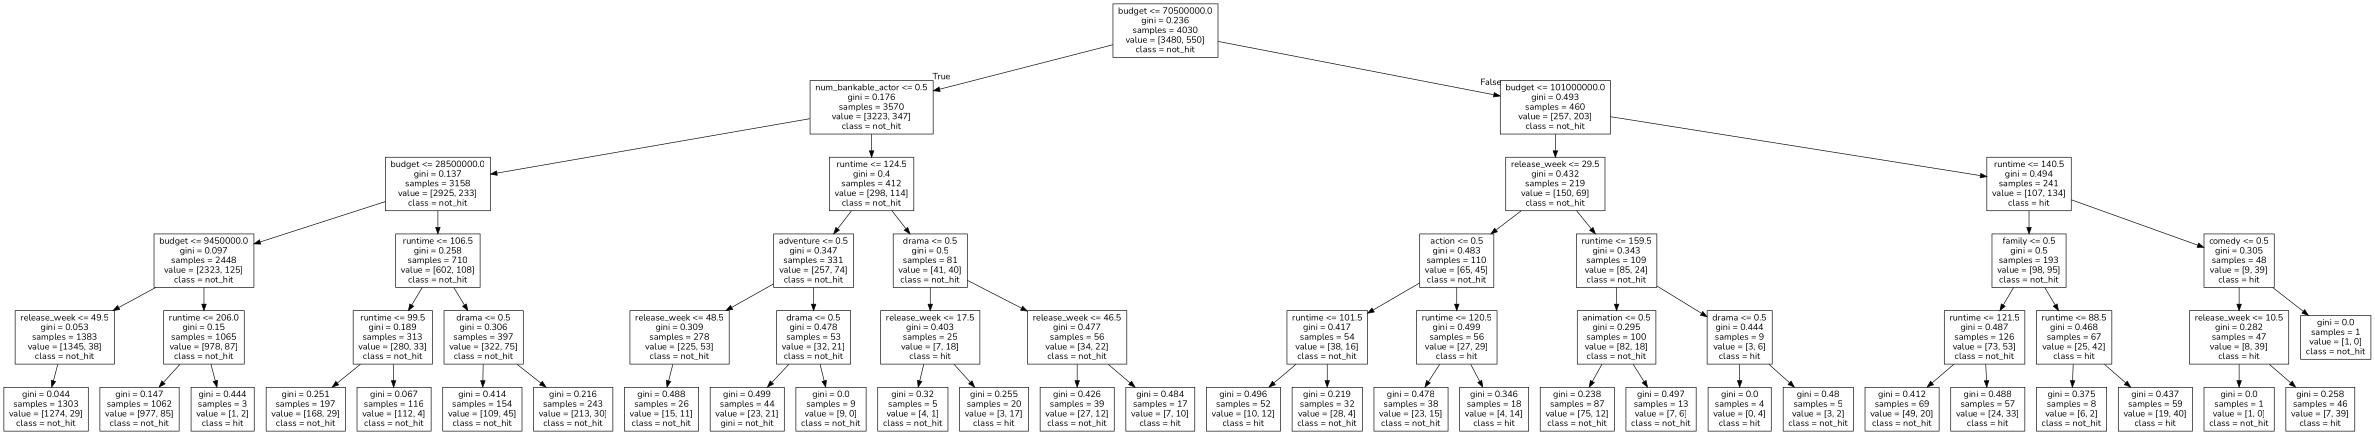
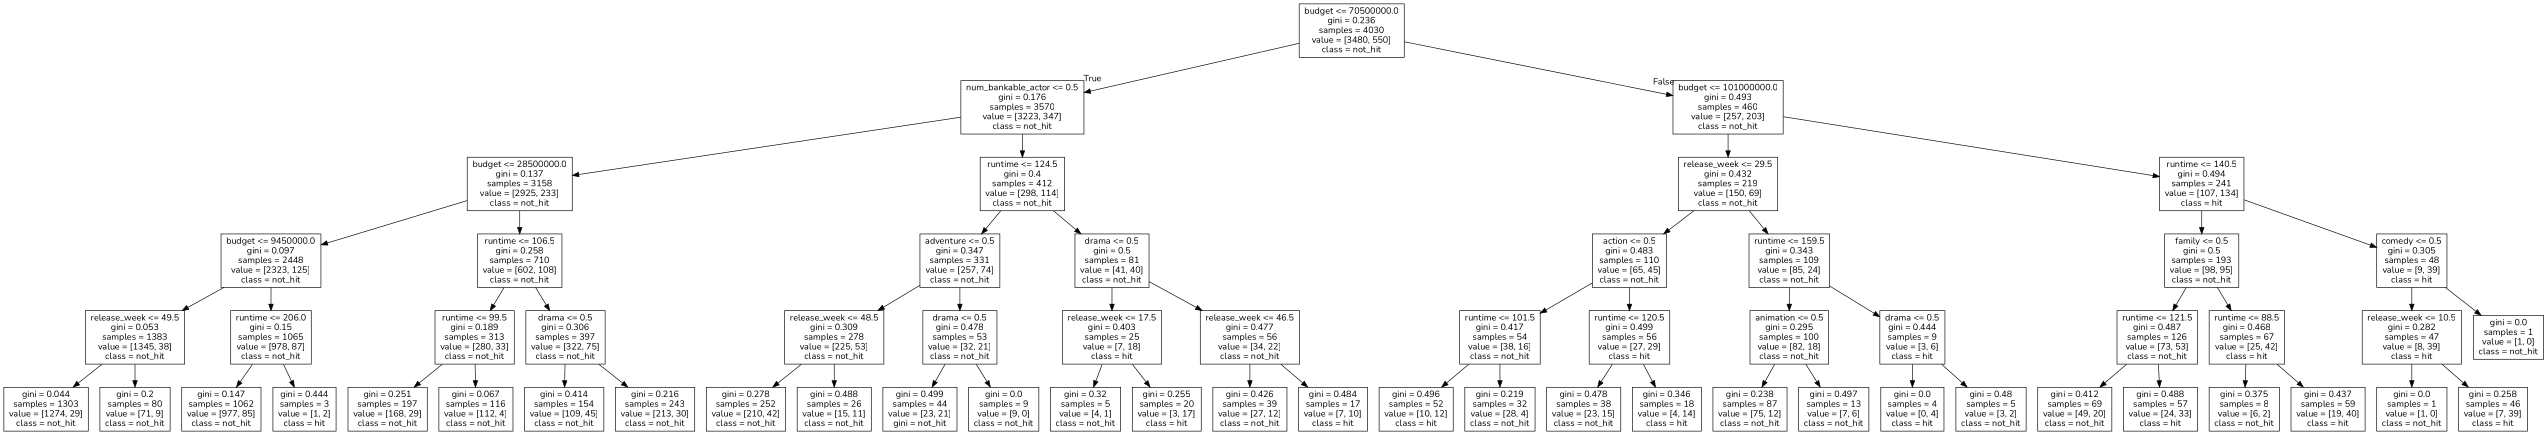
none -> (135, 409)
none -> (746, 409)
